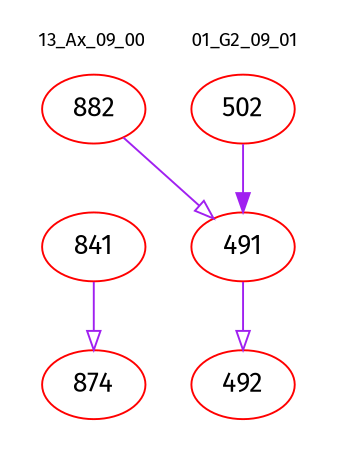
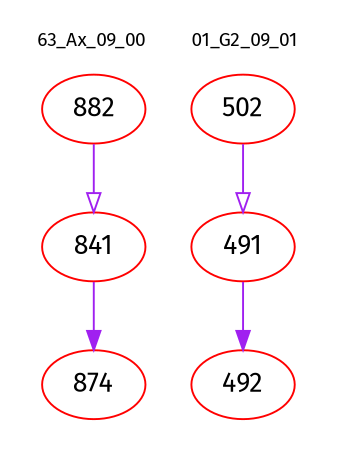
(92, 41) -> (92, 41)
(148, 160) -> (94, 169)
(243, 169) -> (243, 169)
(94, 306) -> (94, 306)
(243, 306) -> (243, 306)
